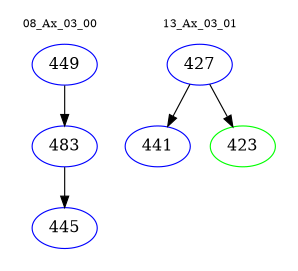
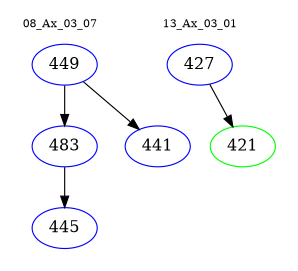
(60, 24) -> (60, 24)
(182, 100) -> (99, 95)
(243, 146) -> (243, 146)
